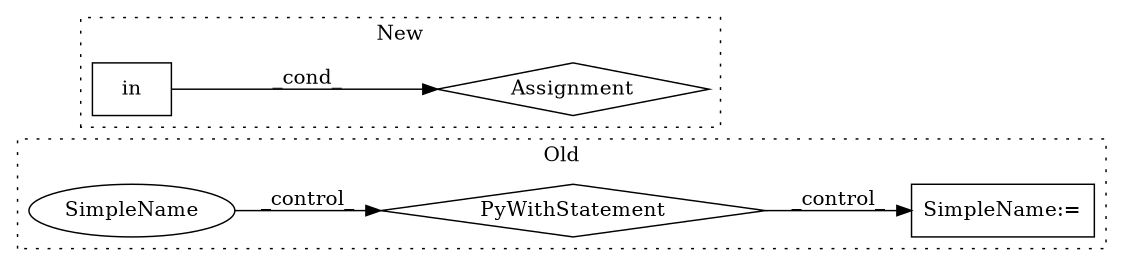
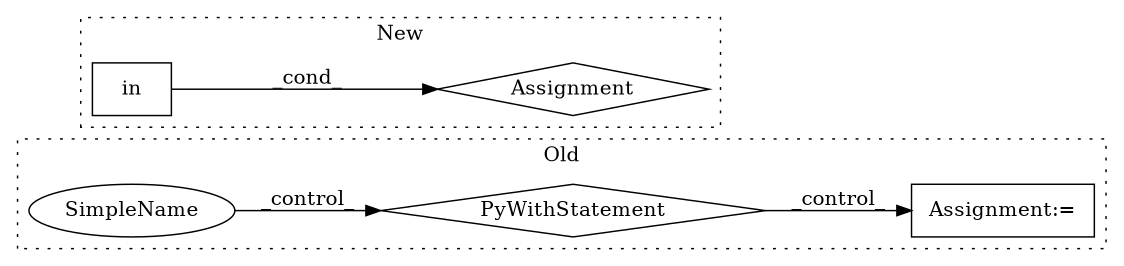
(1003, 211) -> (1003, 211)
